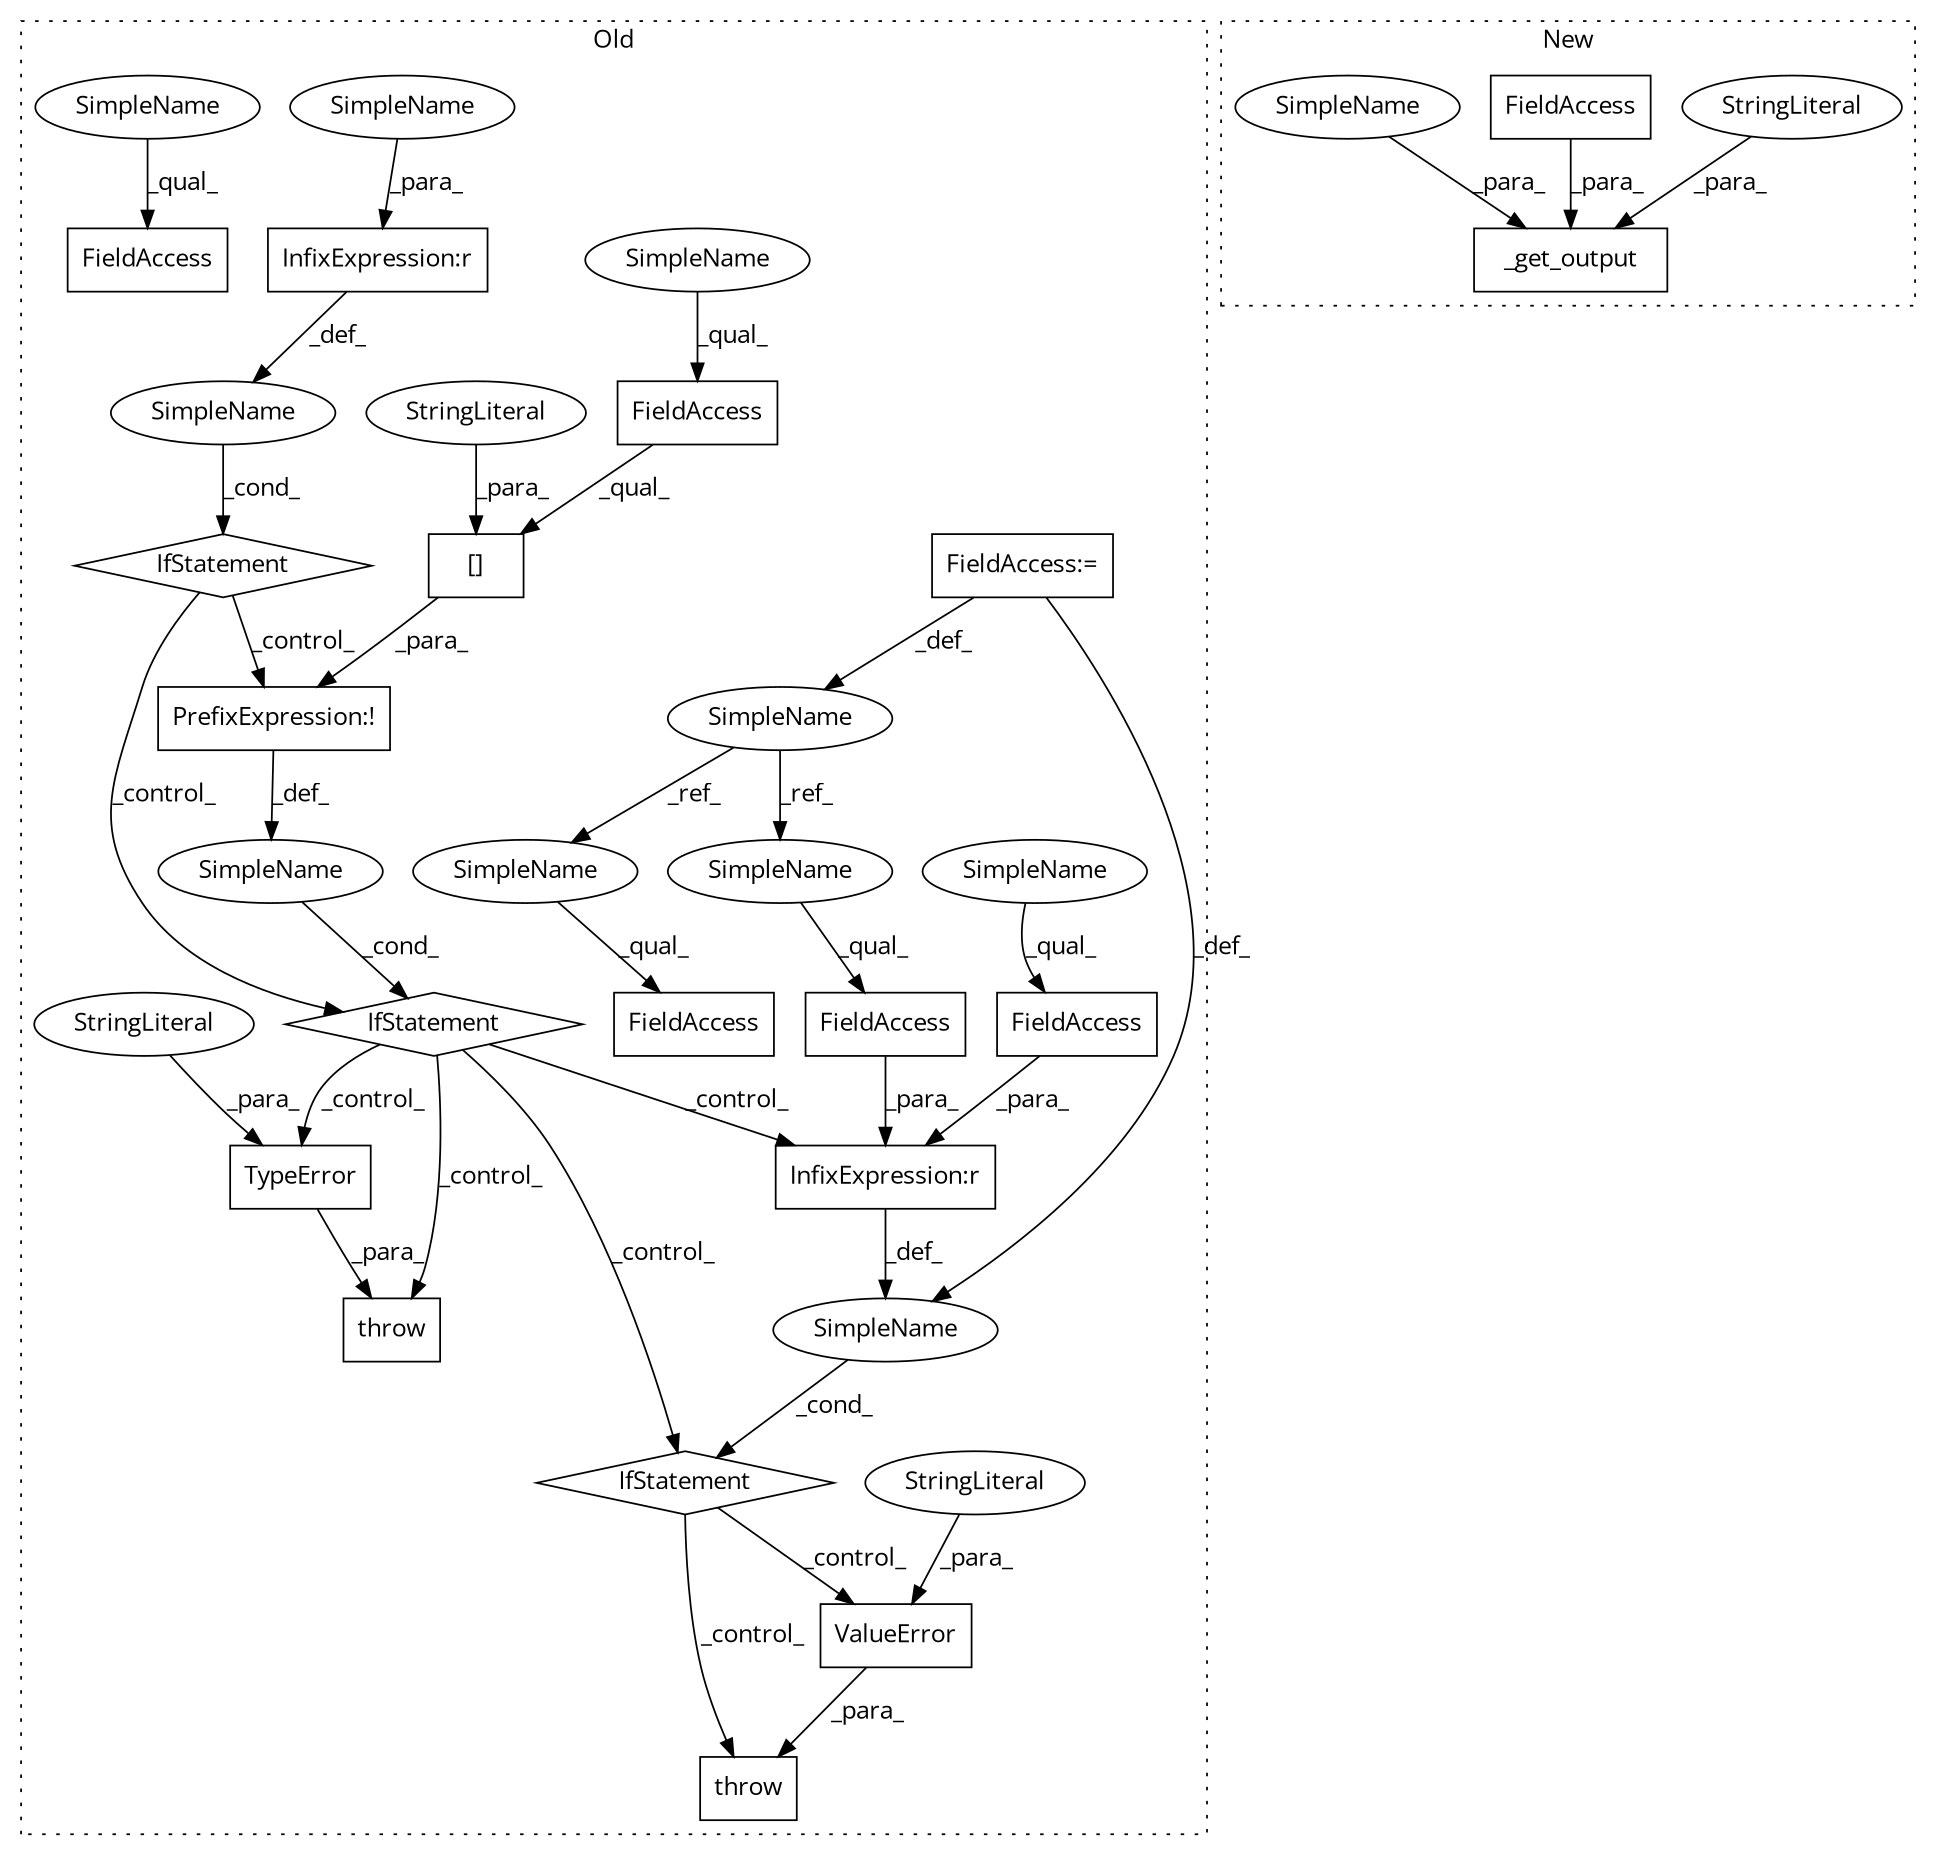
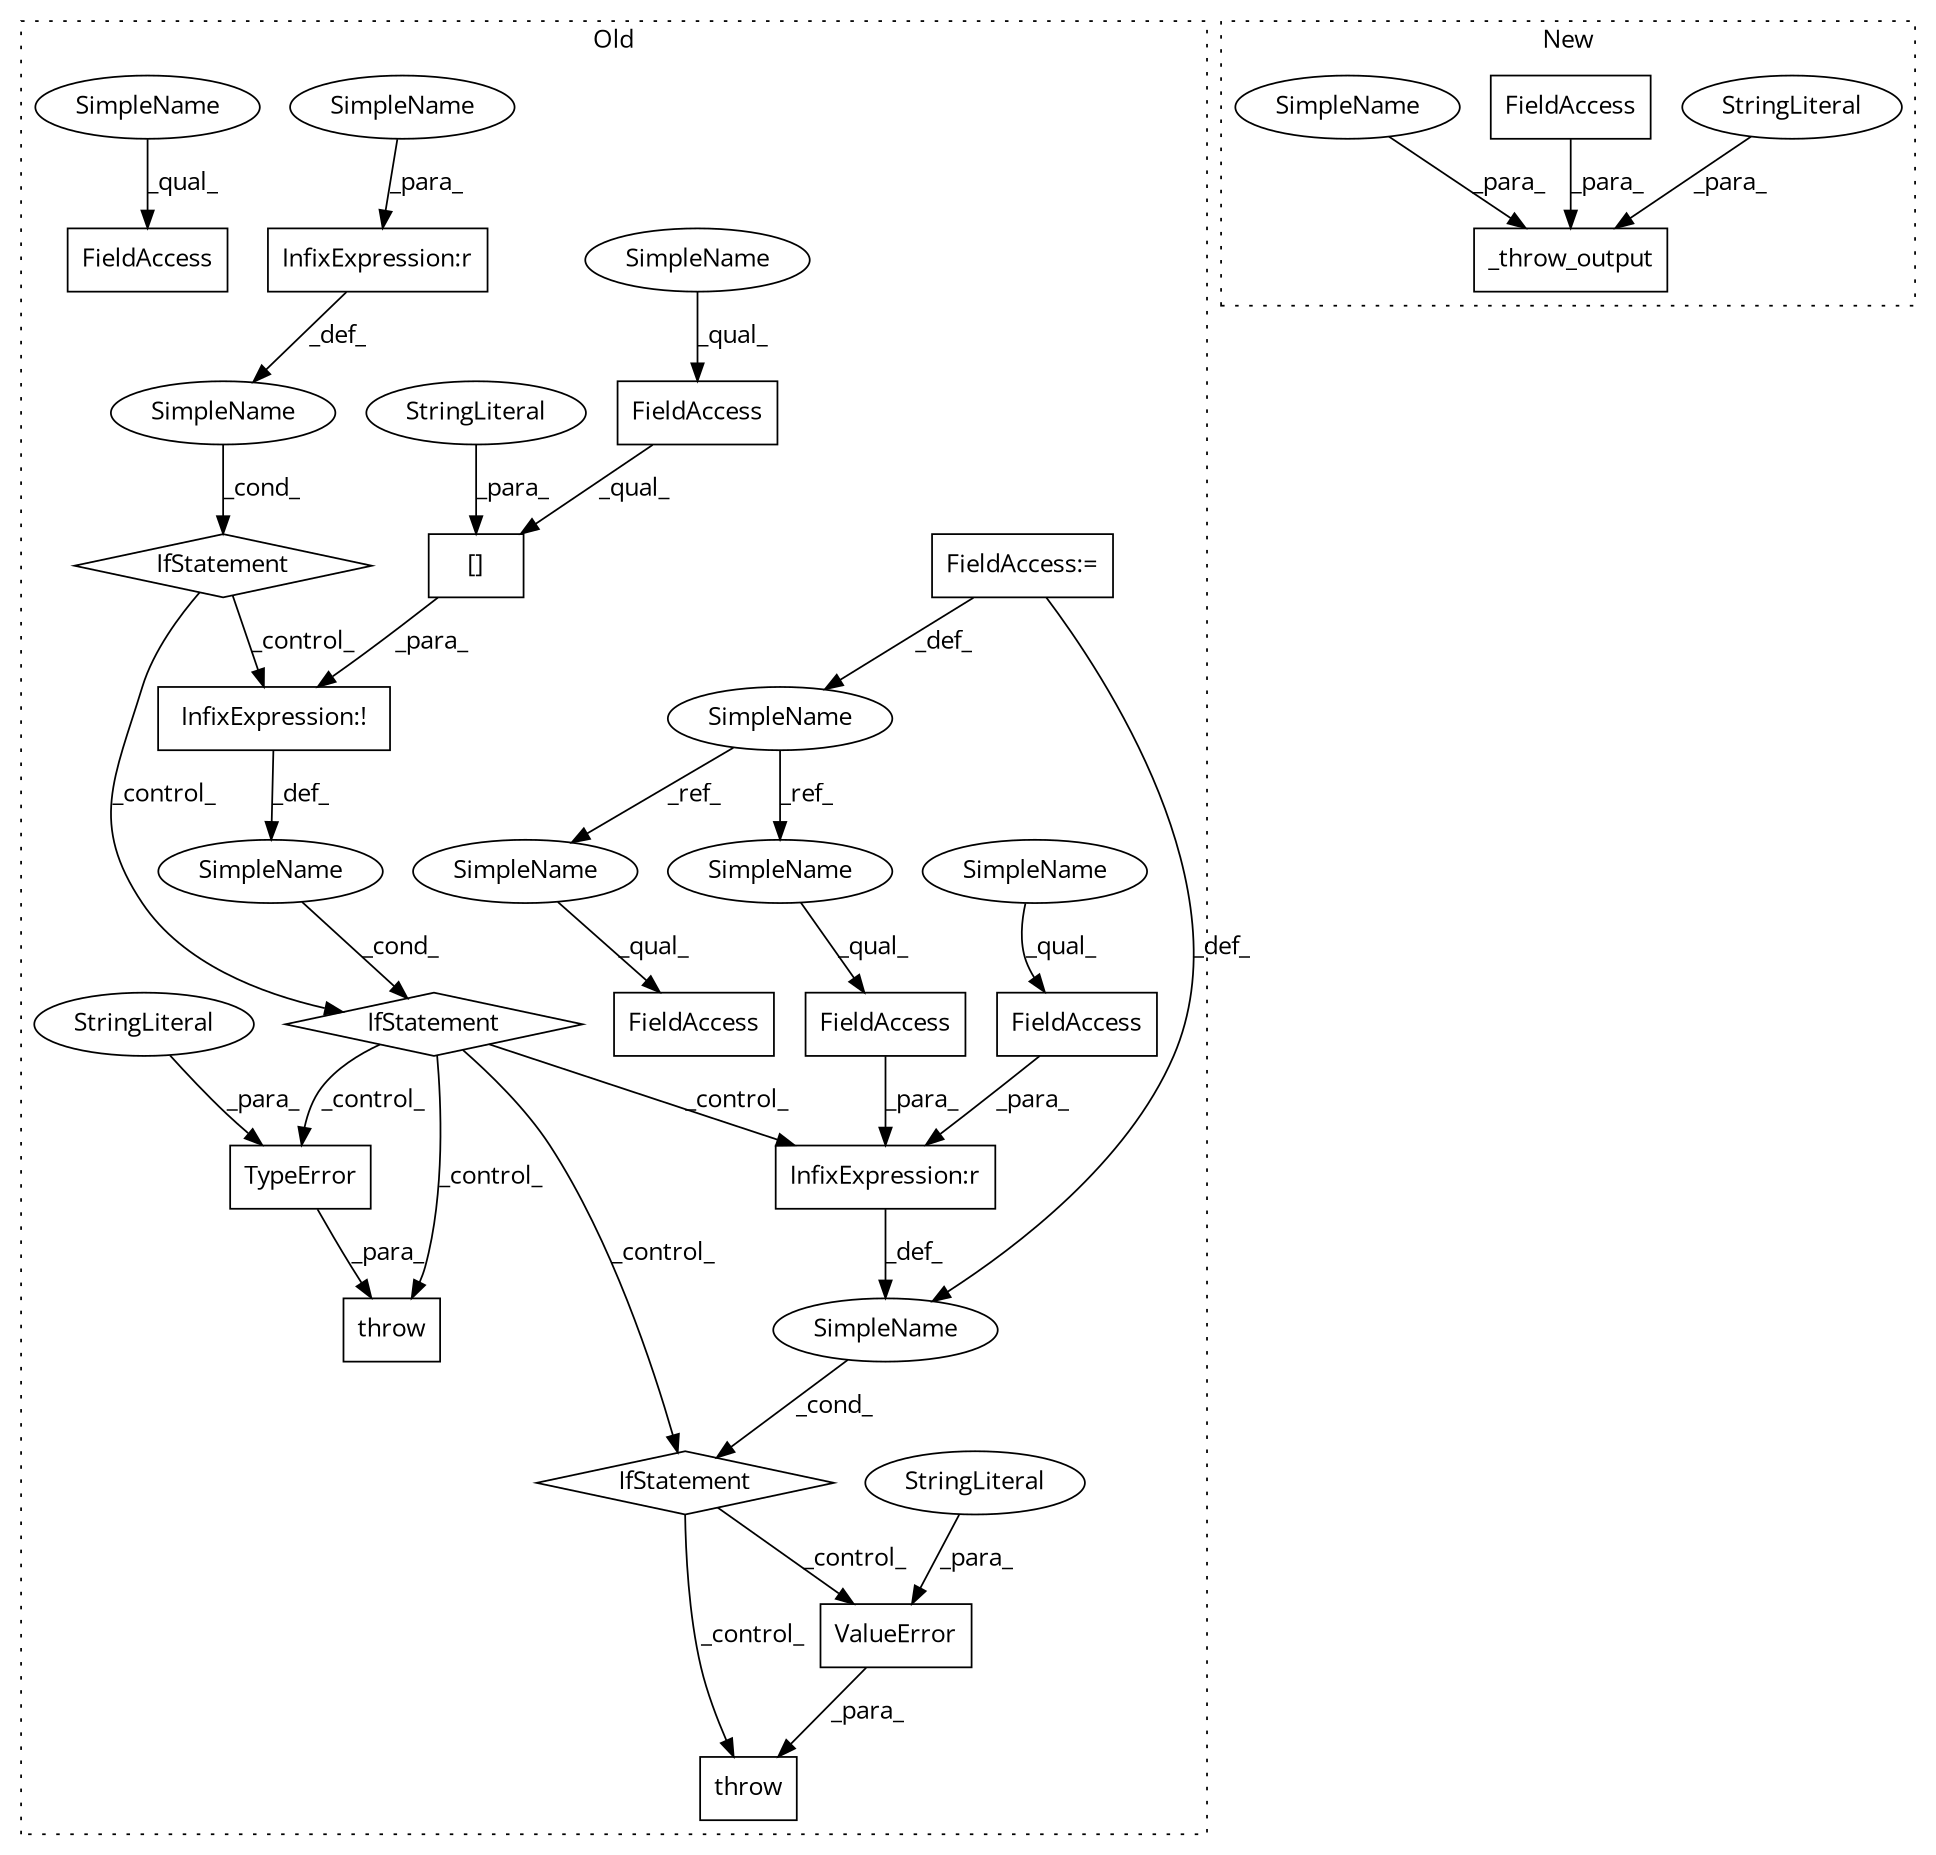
(1571, 260) -> (1571, 260)
(274, 719) -> (274, 719)
